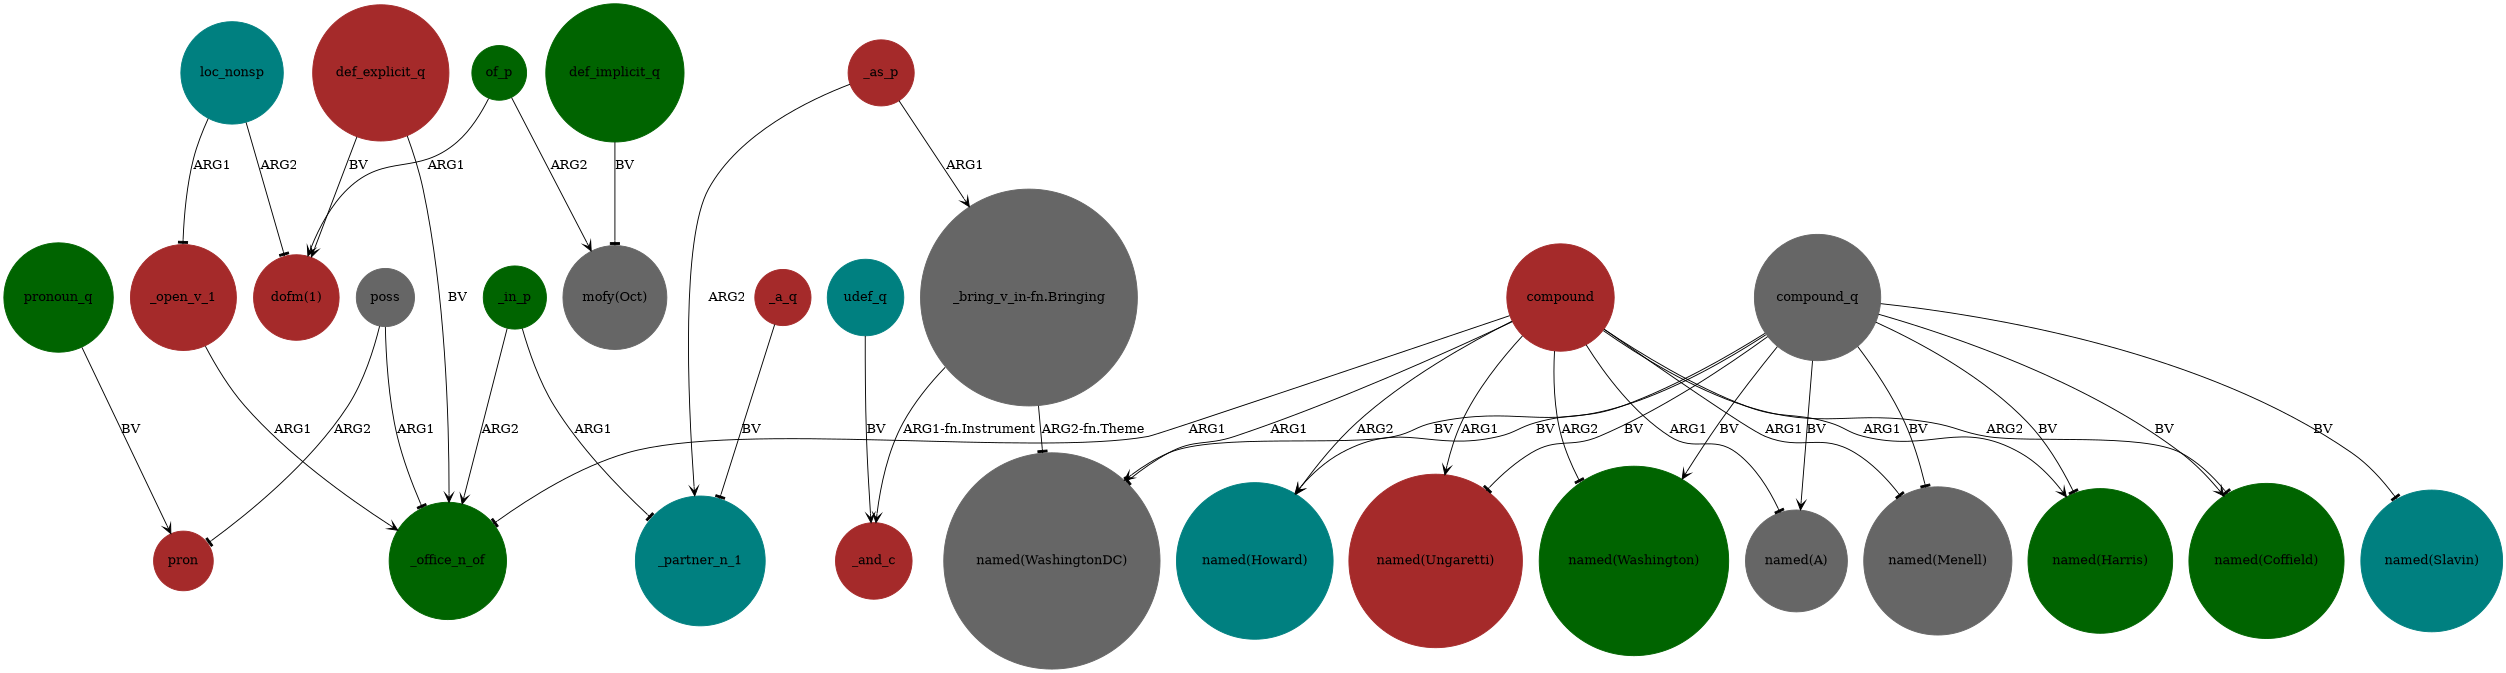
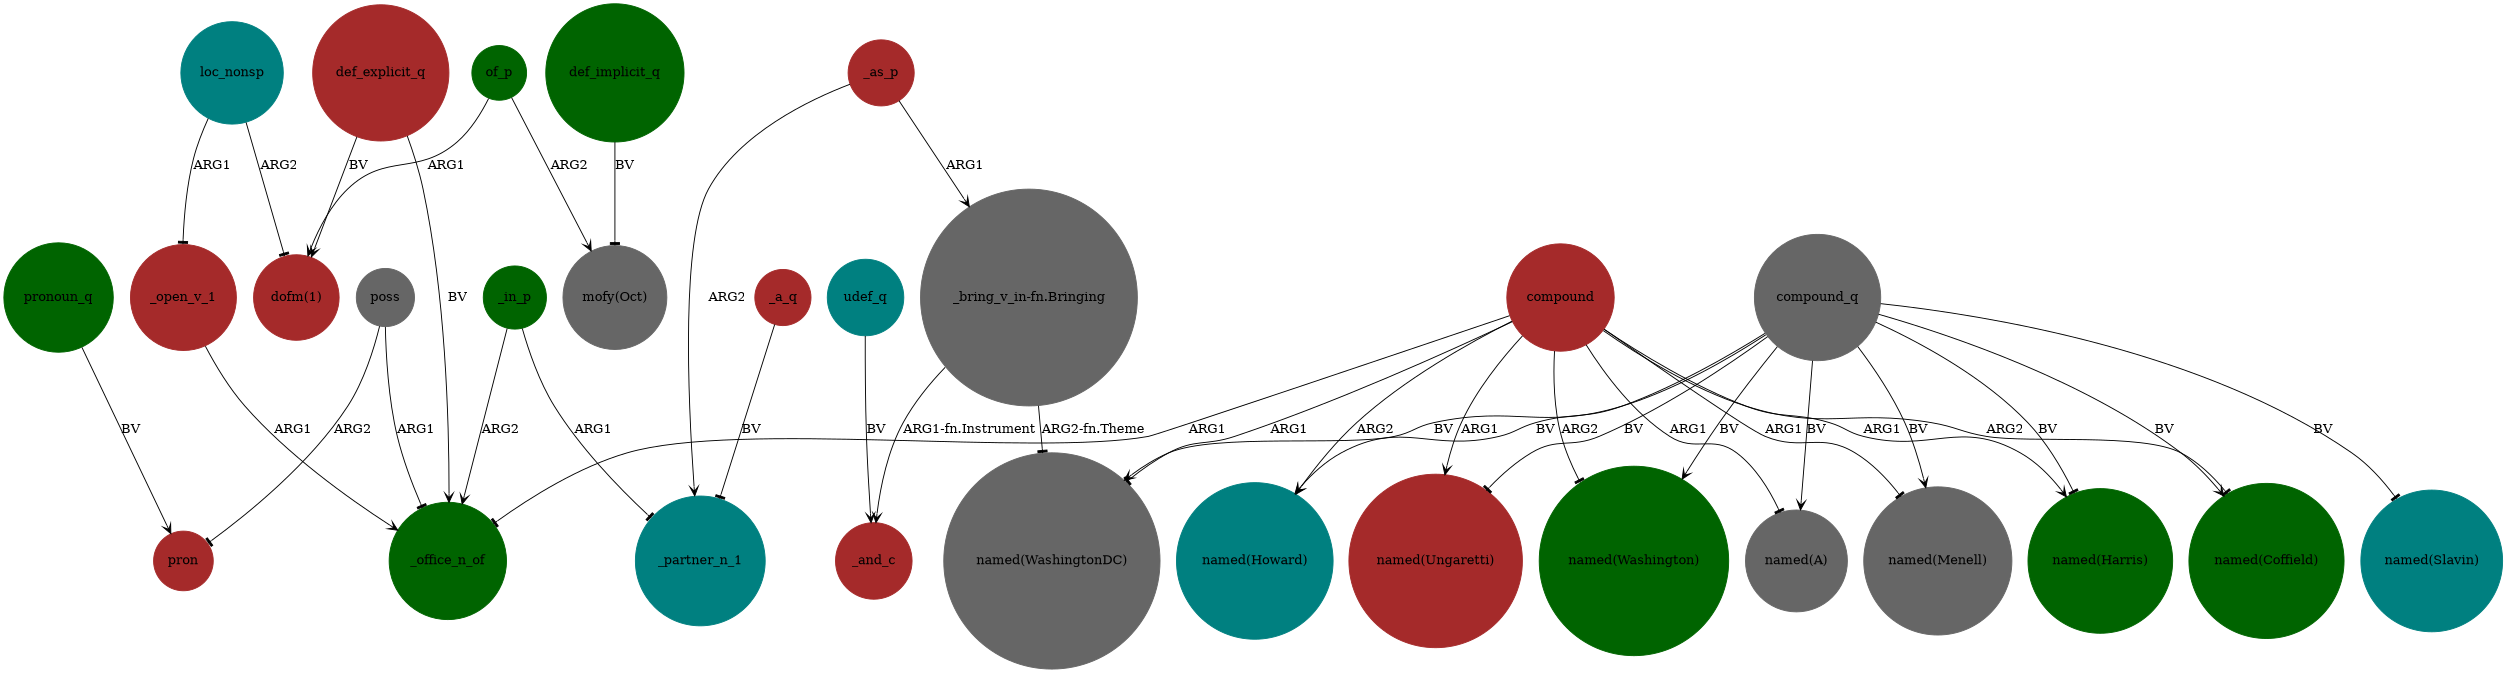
(1899, 411) -> (1898, 409)
